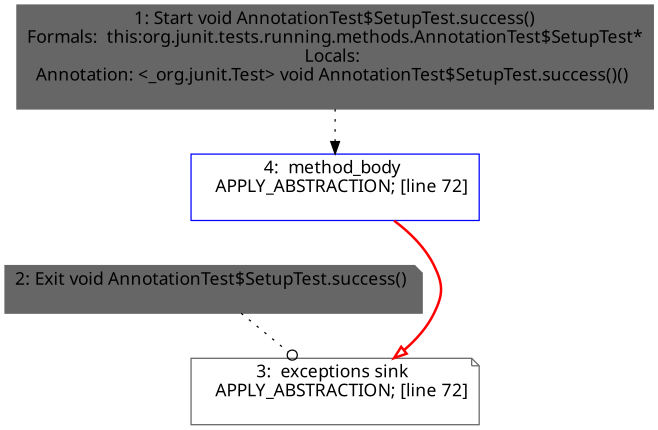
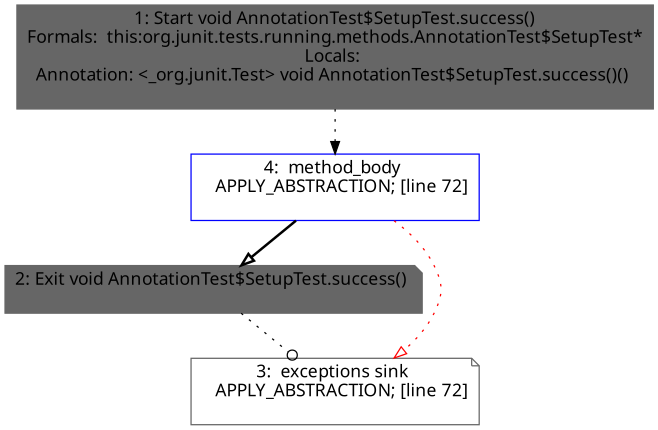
none -> (274, 239)
(440, 283) -> (440, 283)
